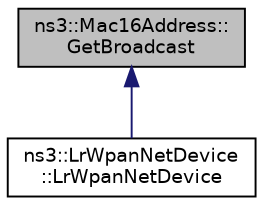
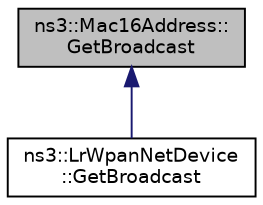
(132, 167) -> (132, 167)
